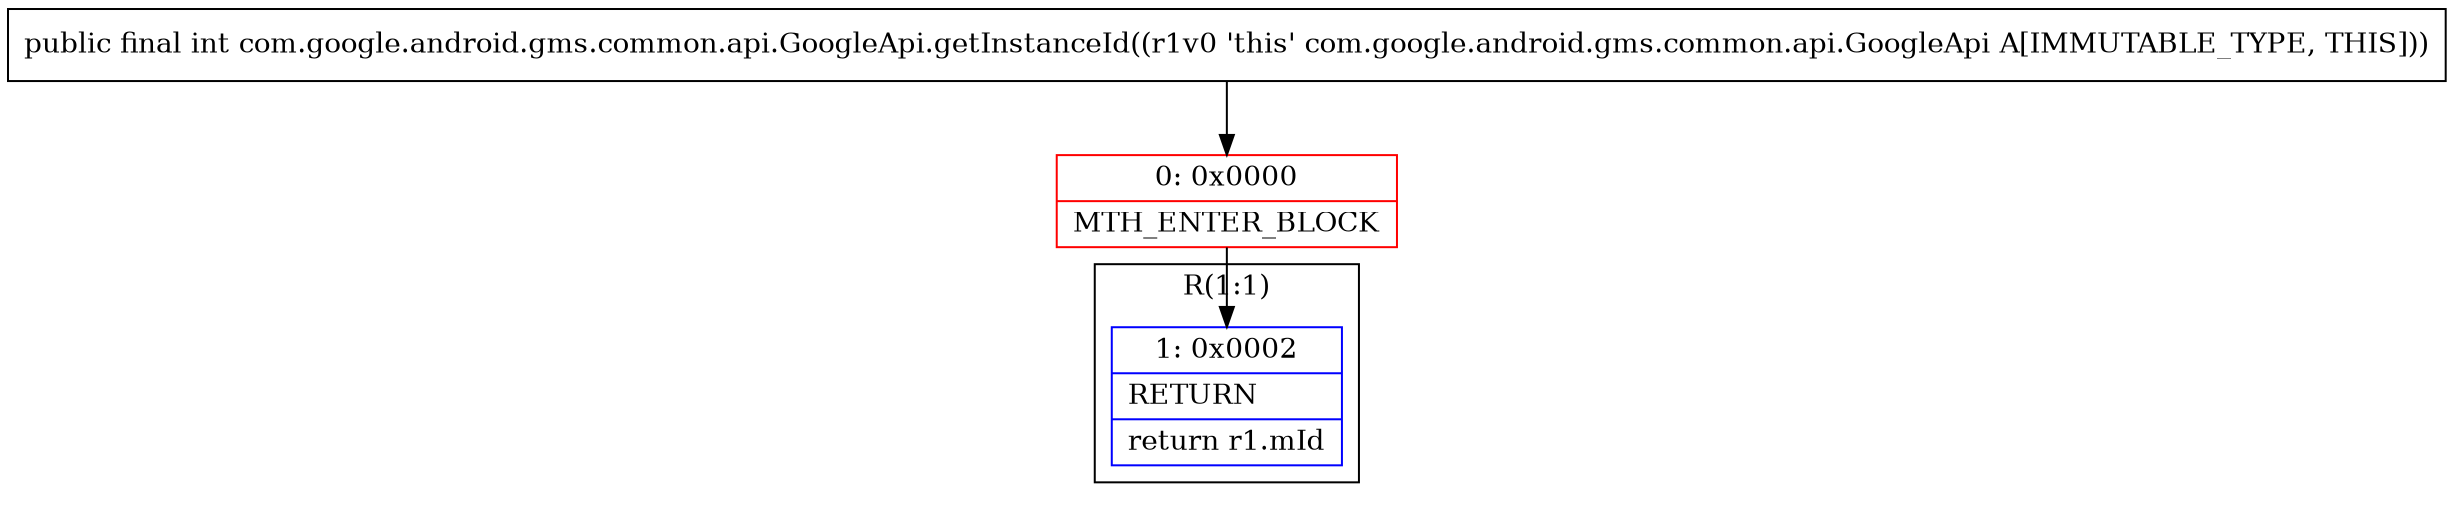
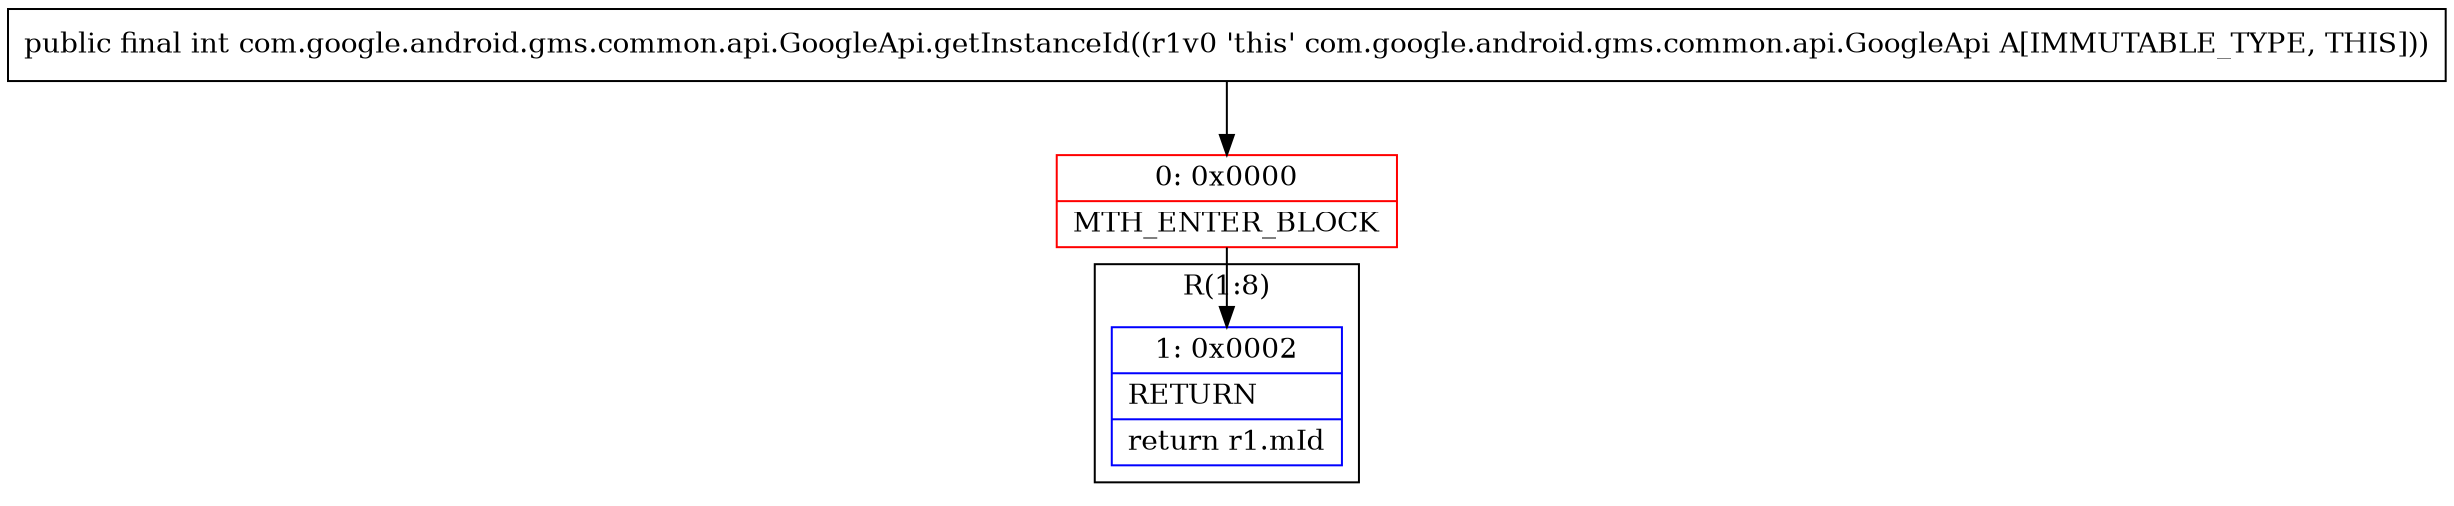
(1227, 287) -> (1227, 287)
